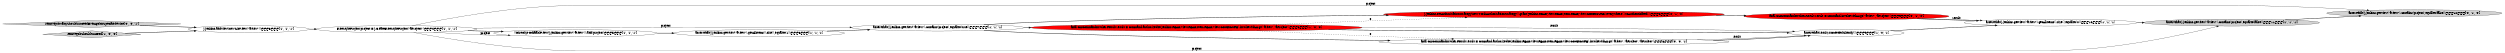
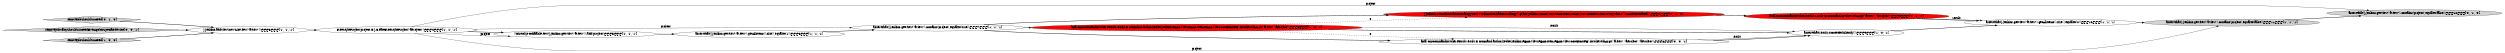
none -> (92, 20)
